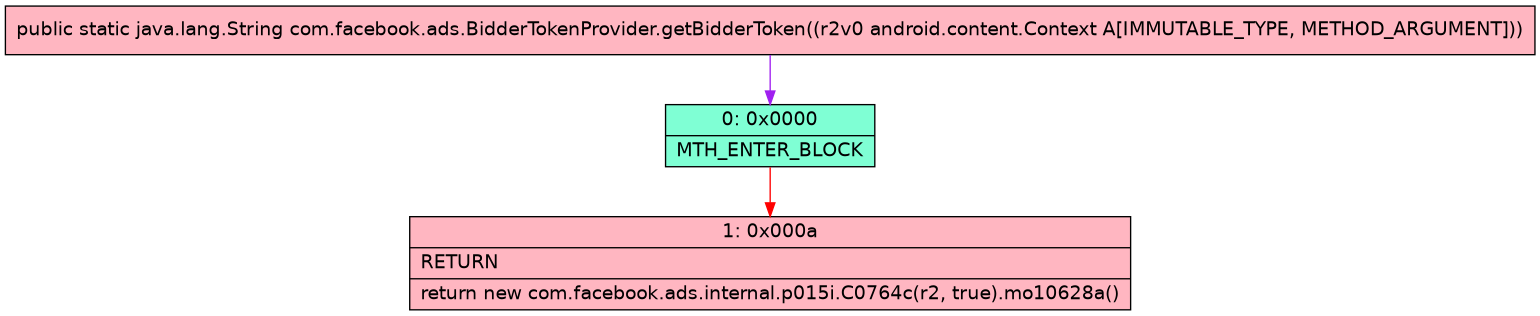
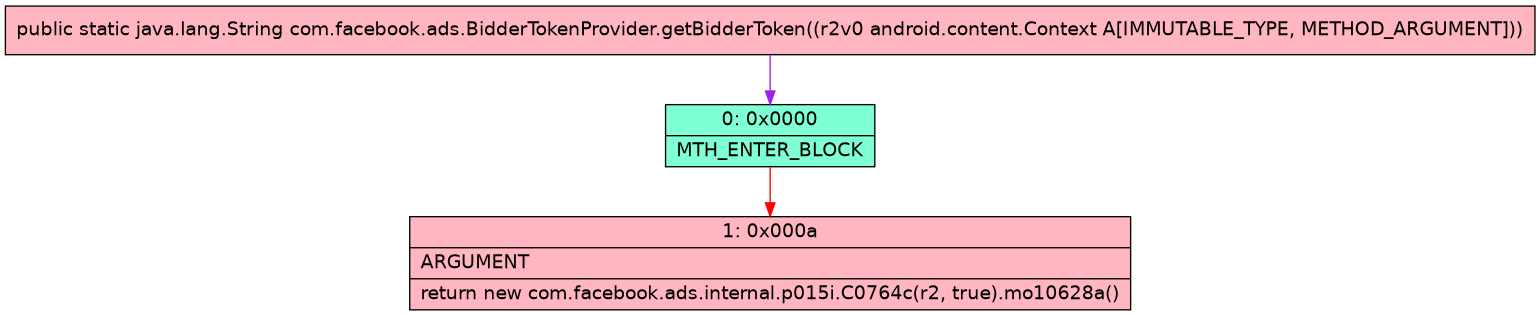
(460, 263) -> (475, 263)
